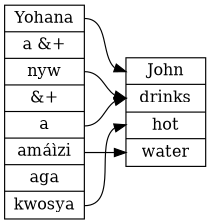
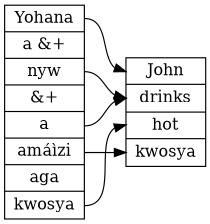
(166, 152) -> (166, 152)
